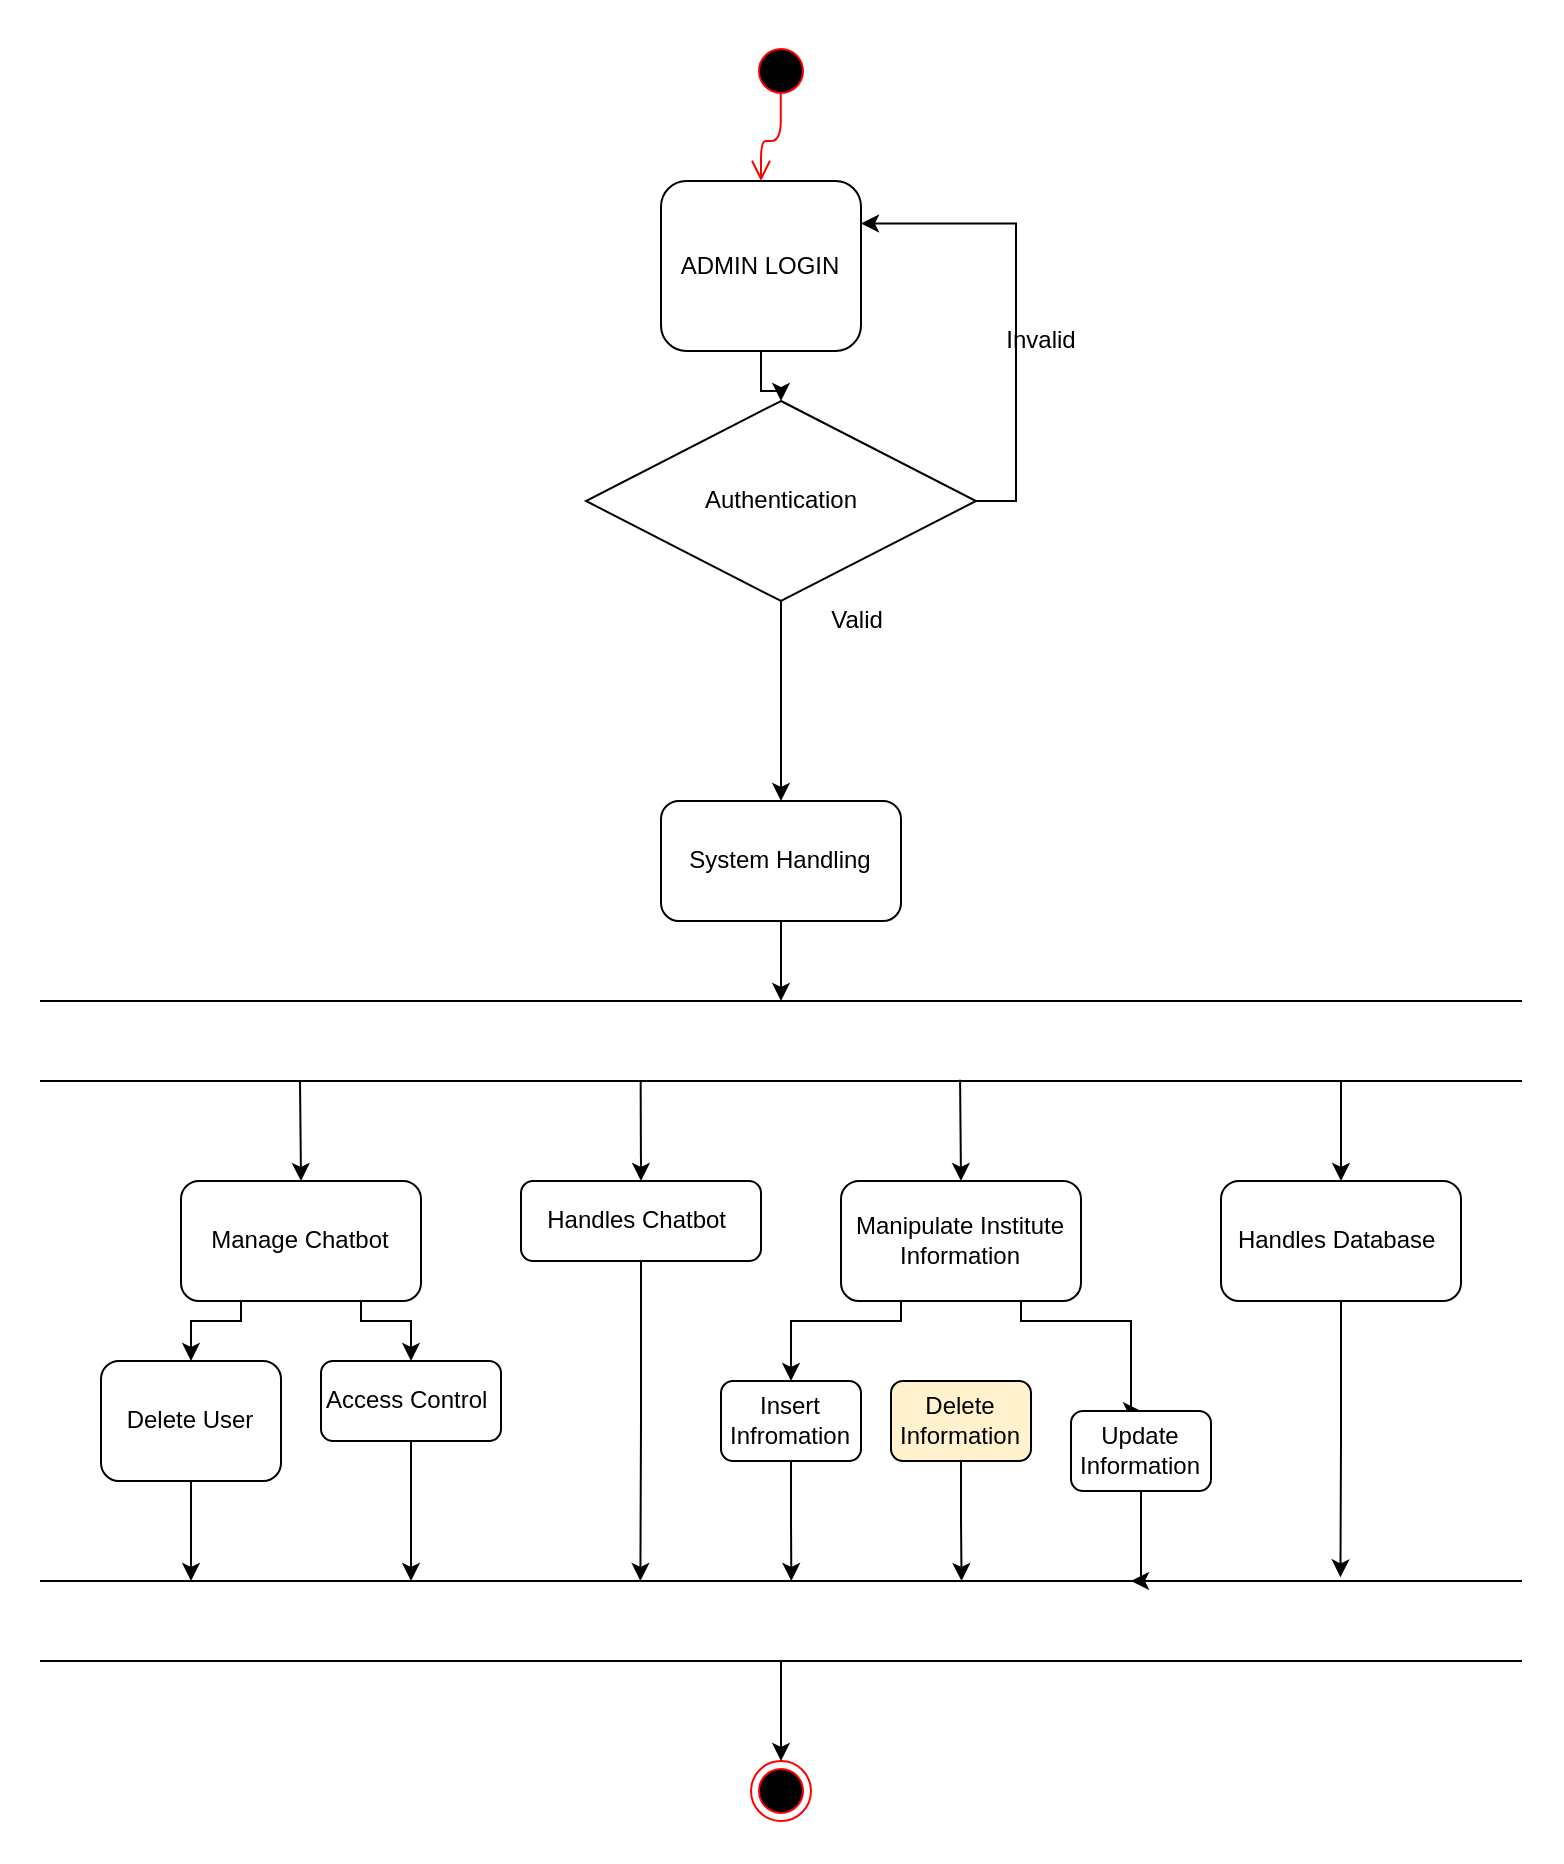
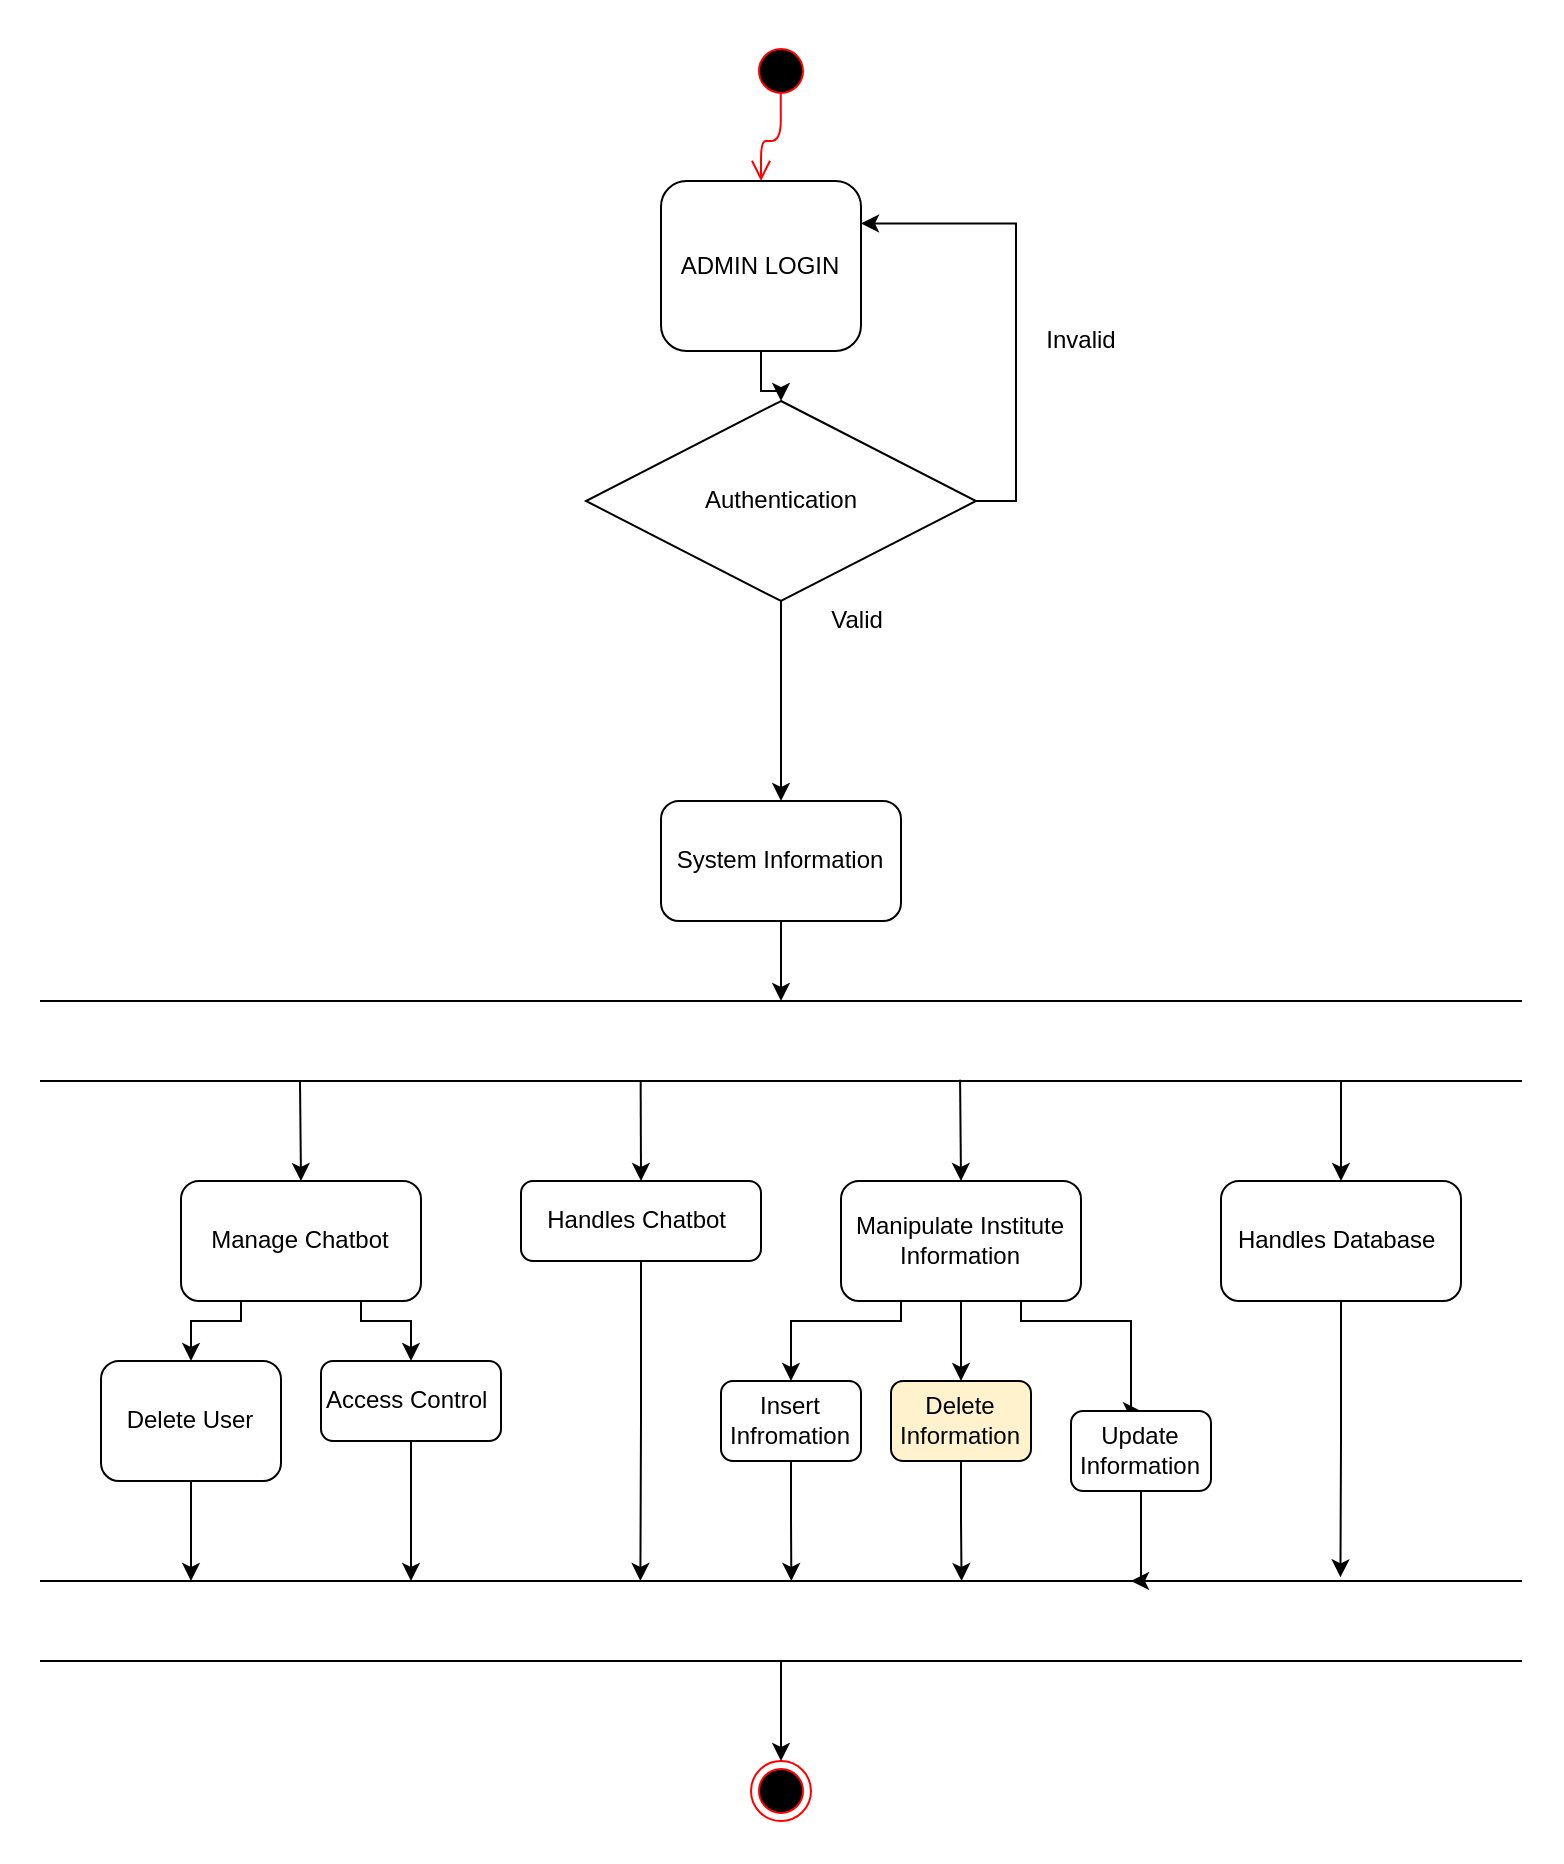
(1041, 341) -> (1081, 341)
(781, 861) -> (781, 861)
none -> (961, 1334)
